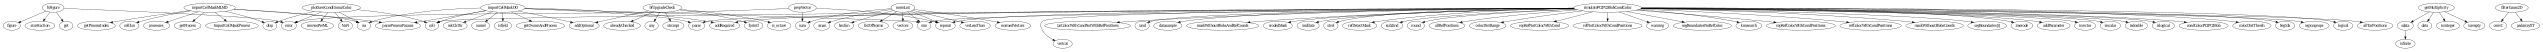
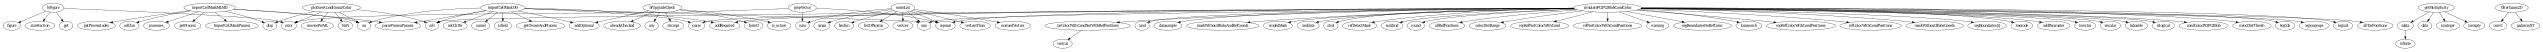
(1296, 11) -> (1076, 34)
